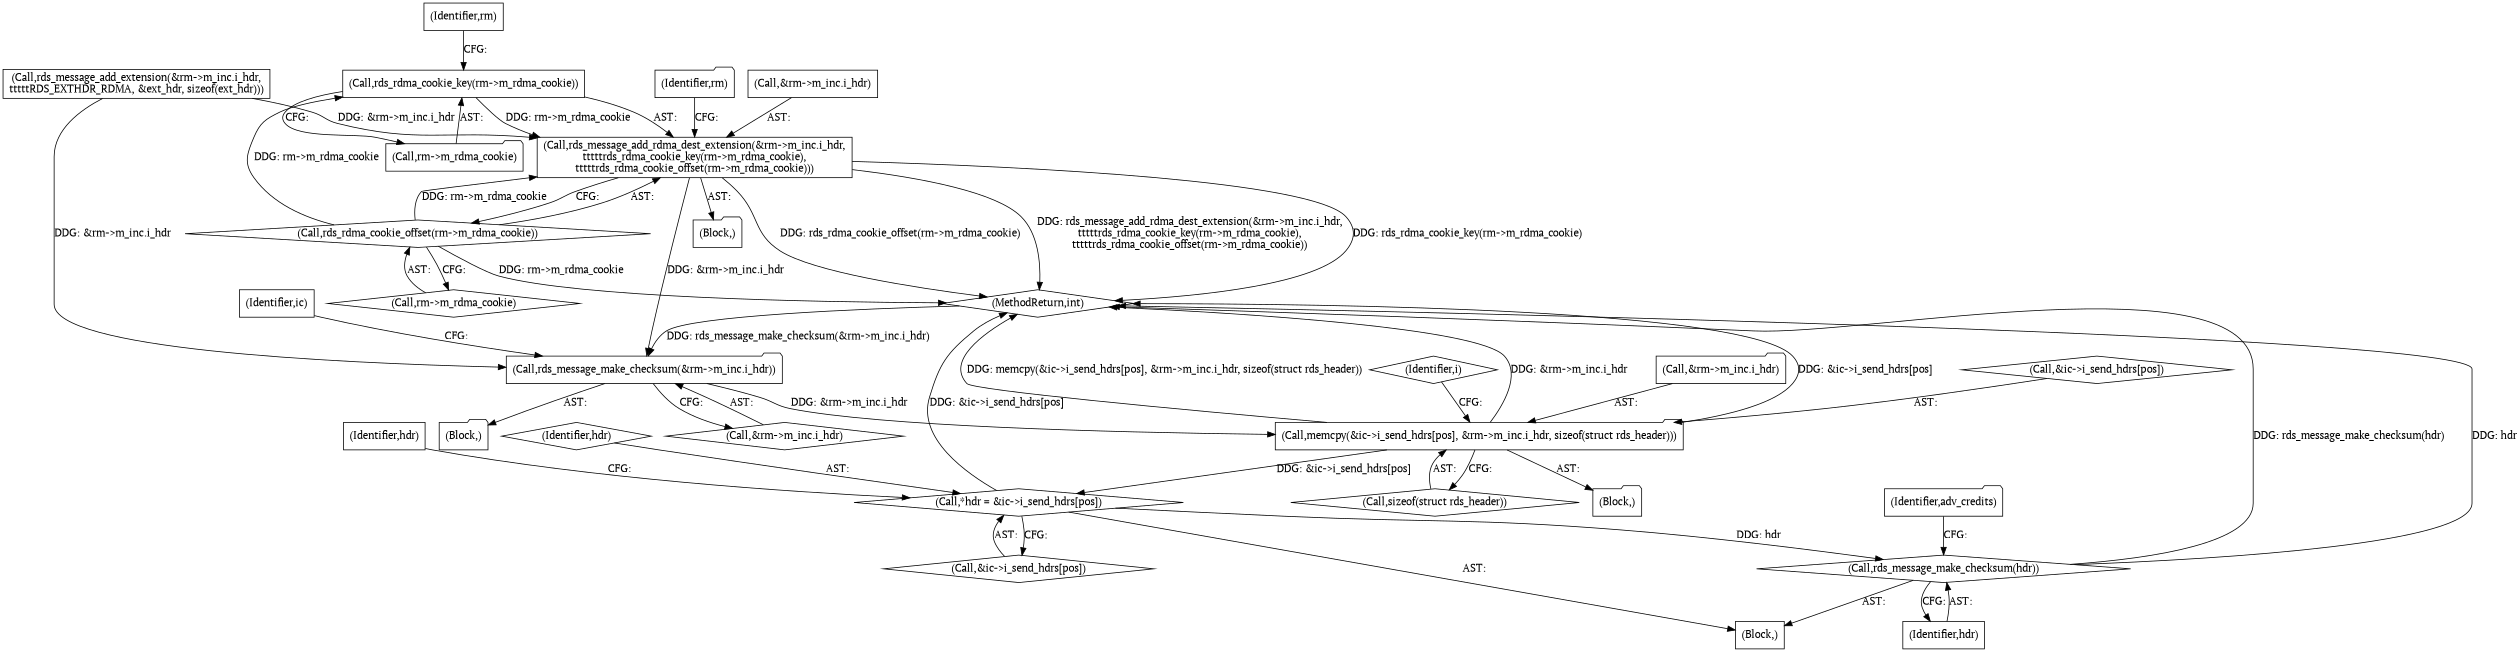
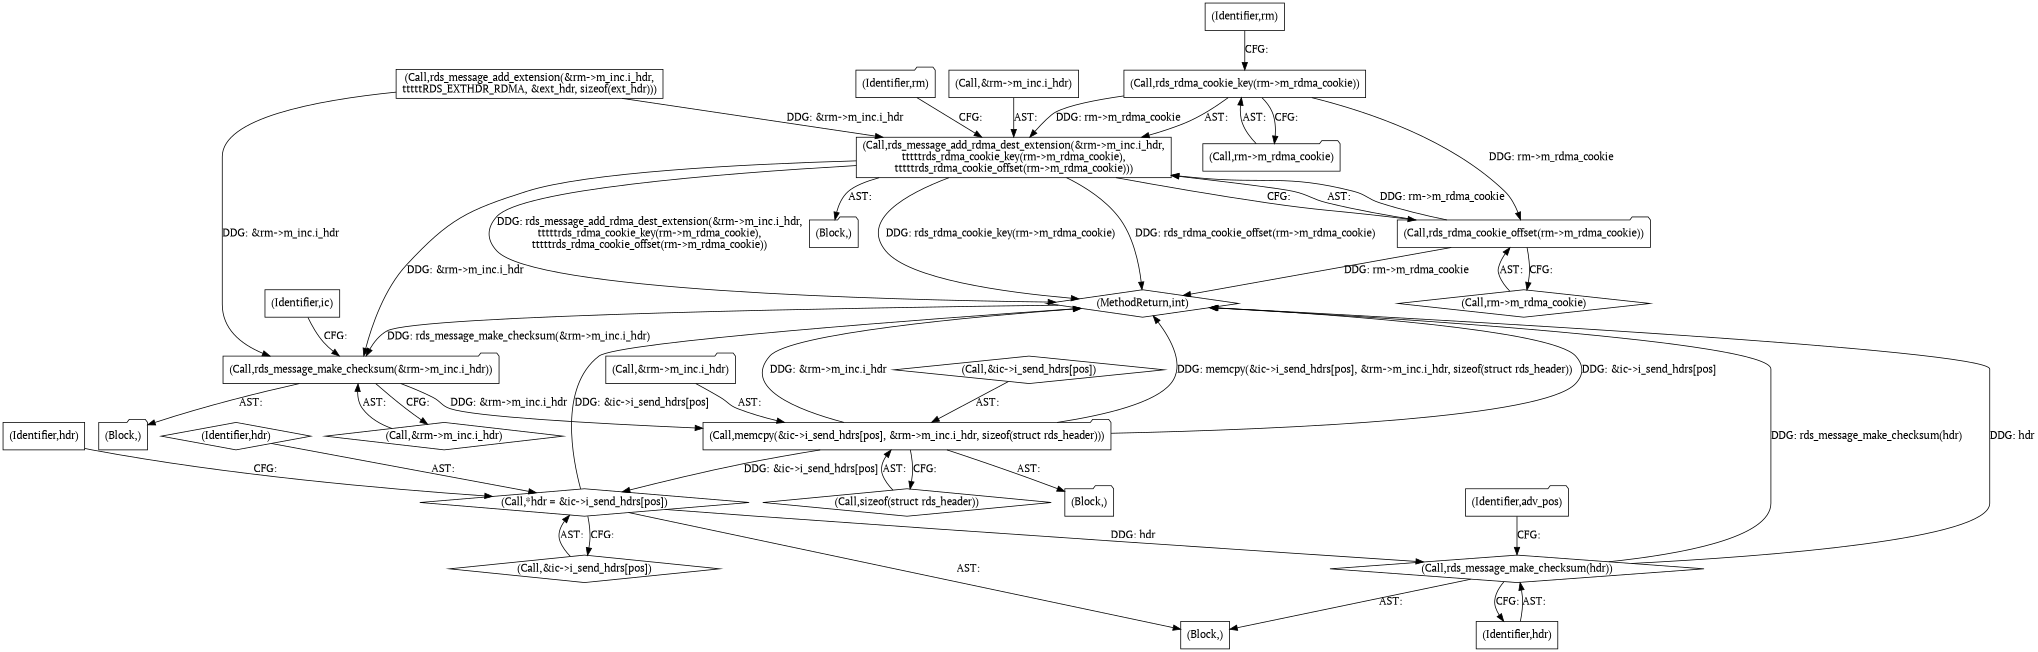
(247, 158) -> (1426, 138)
(418, 234) -> (1524, 234)
(1434, 370) -> none
(1944, 502) -> (1517, 502)
